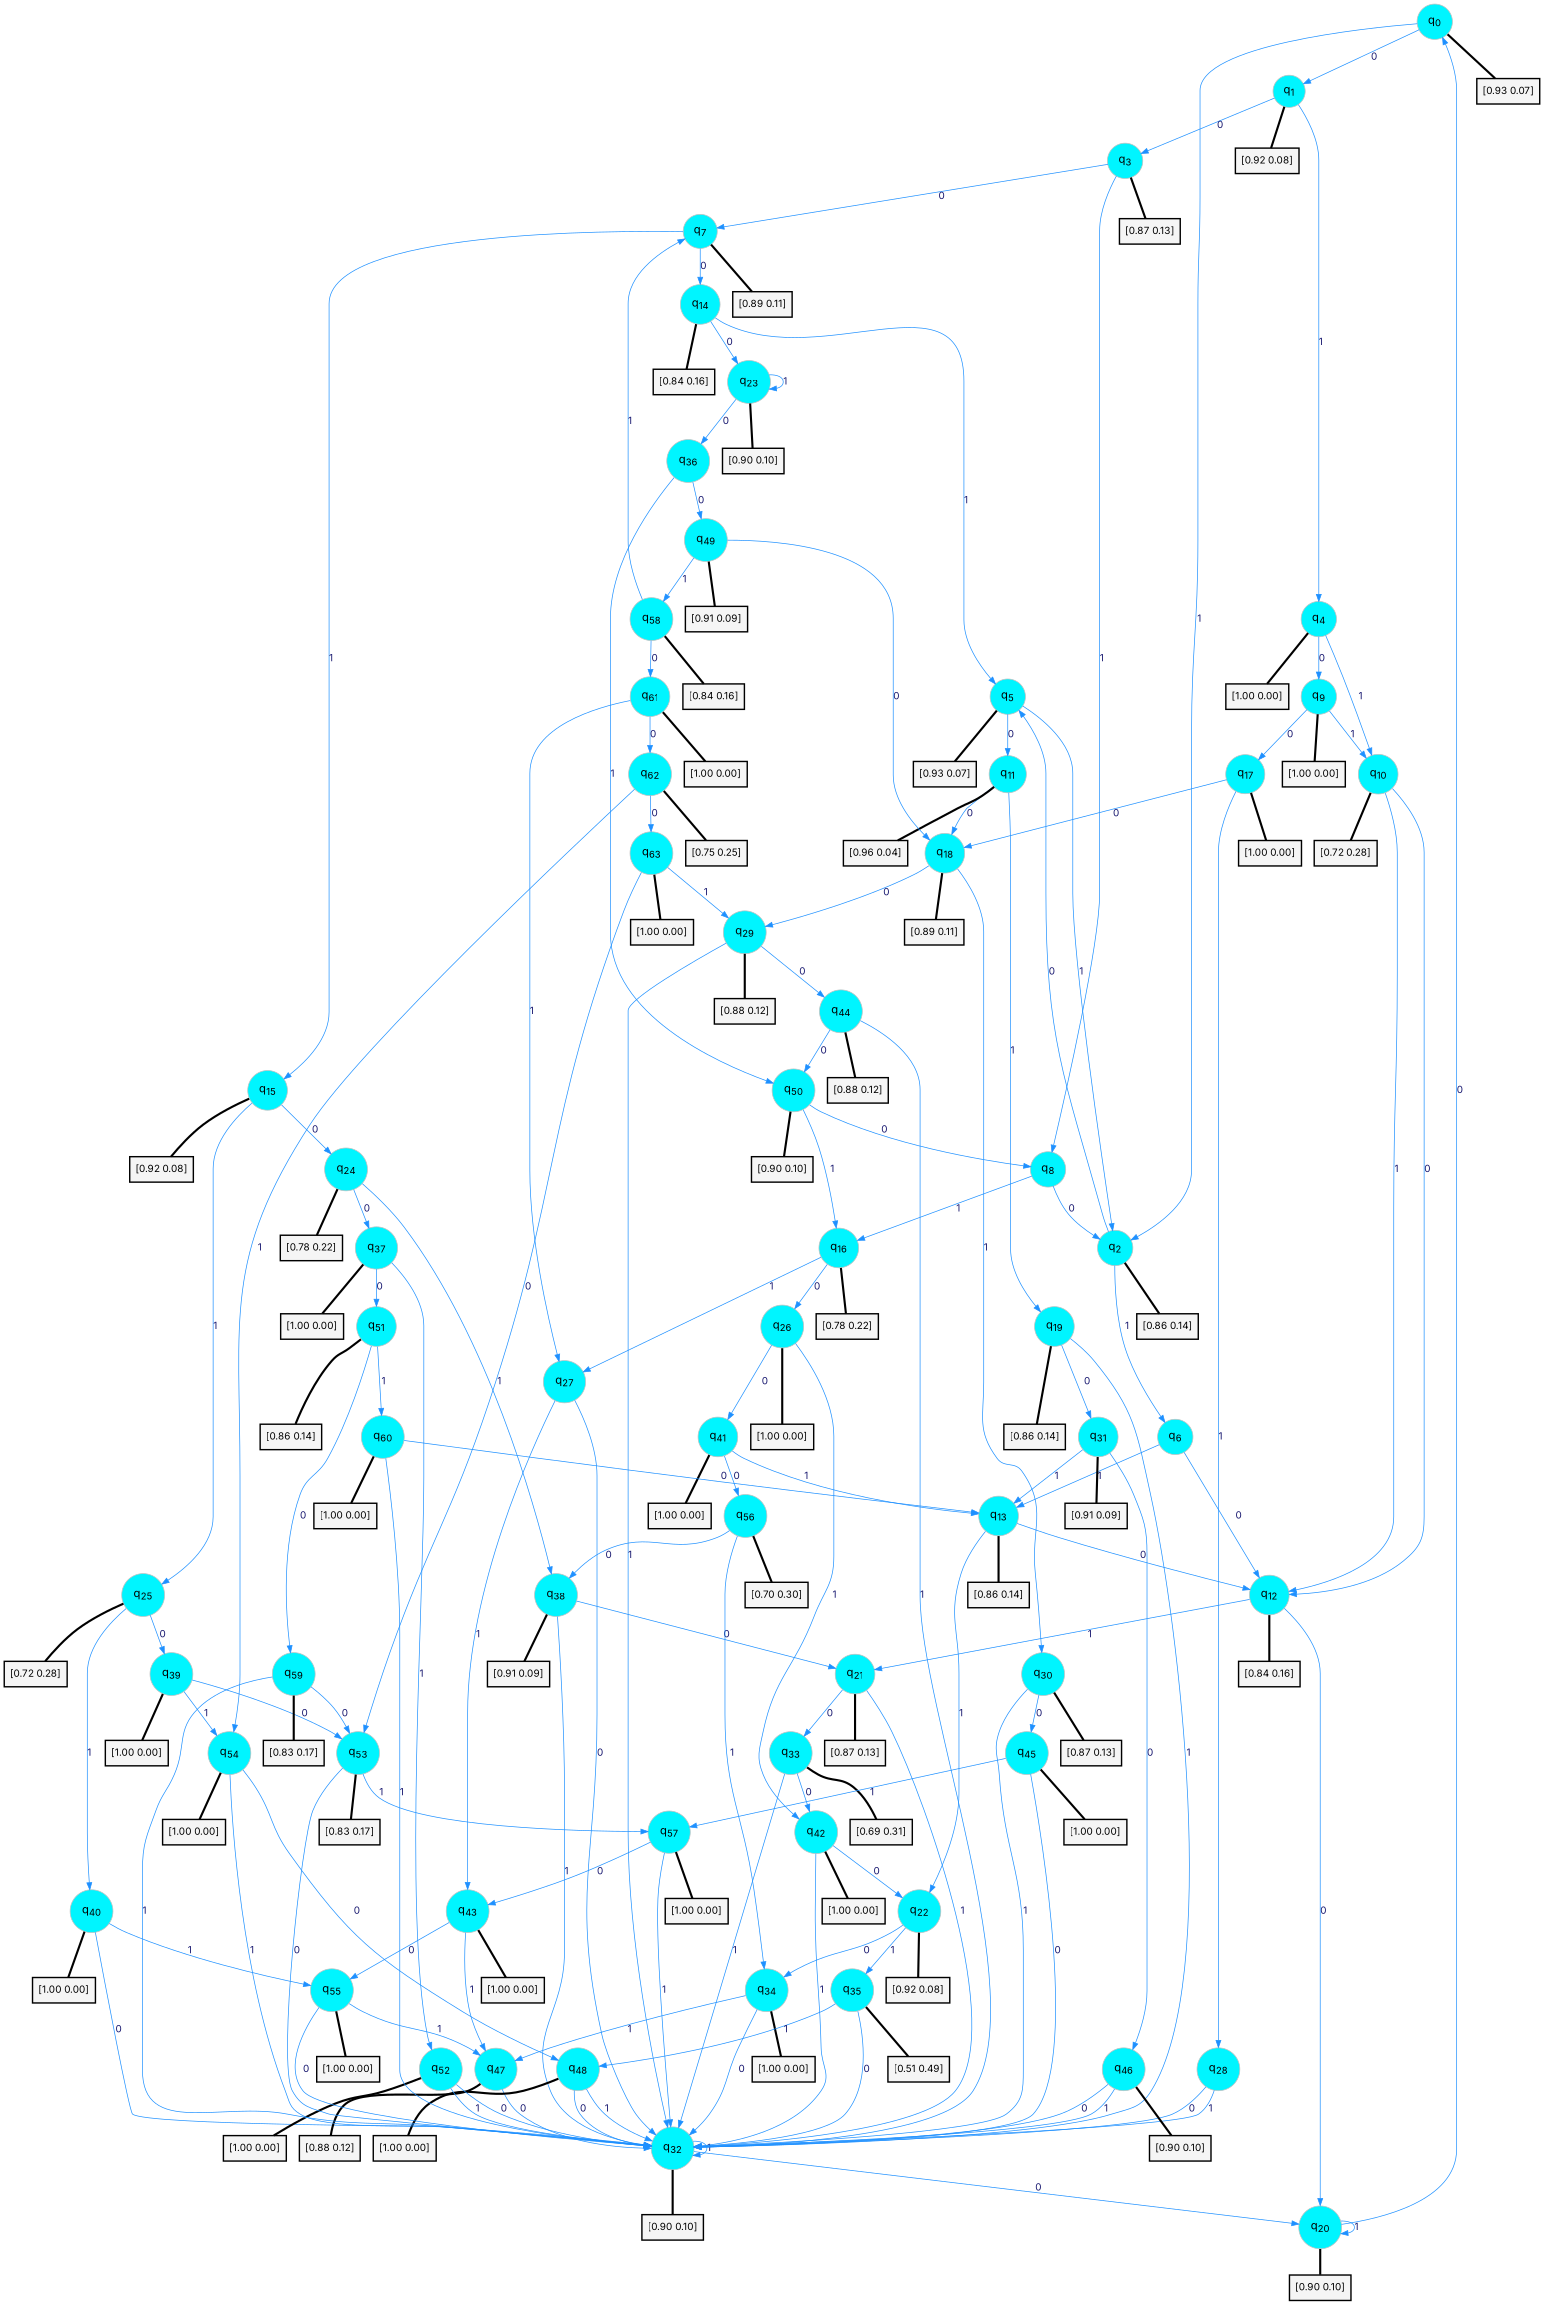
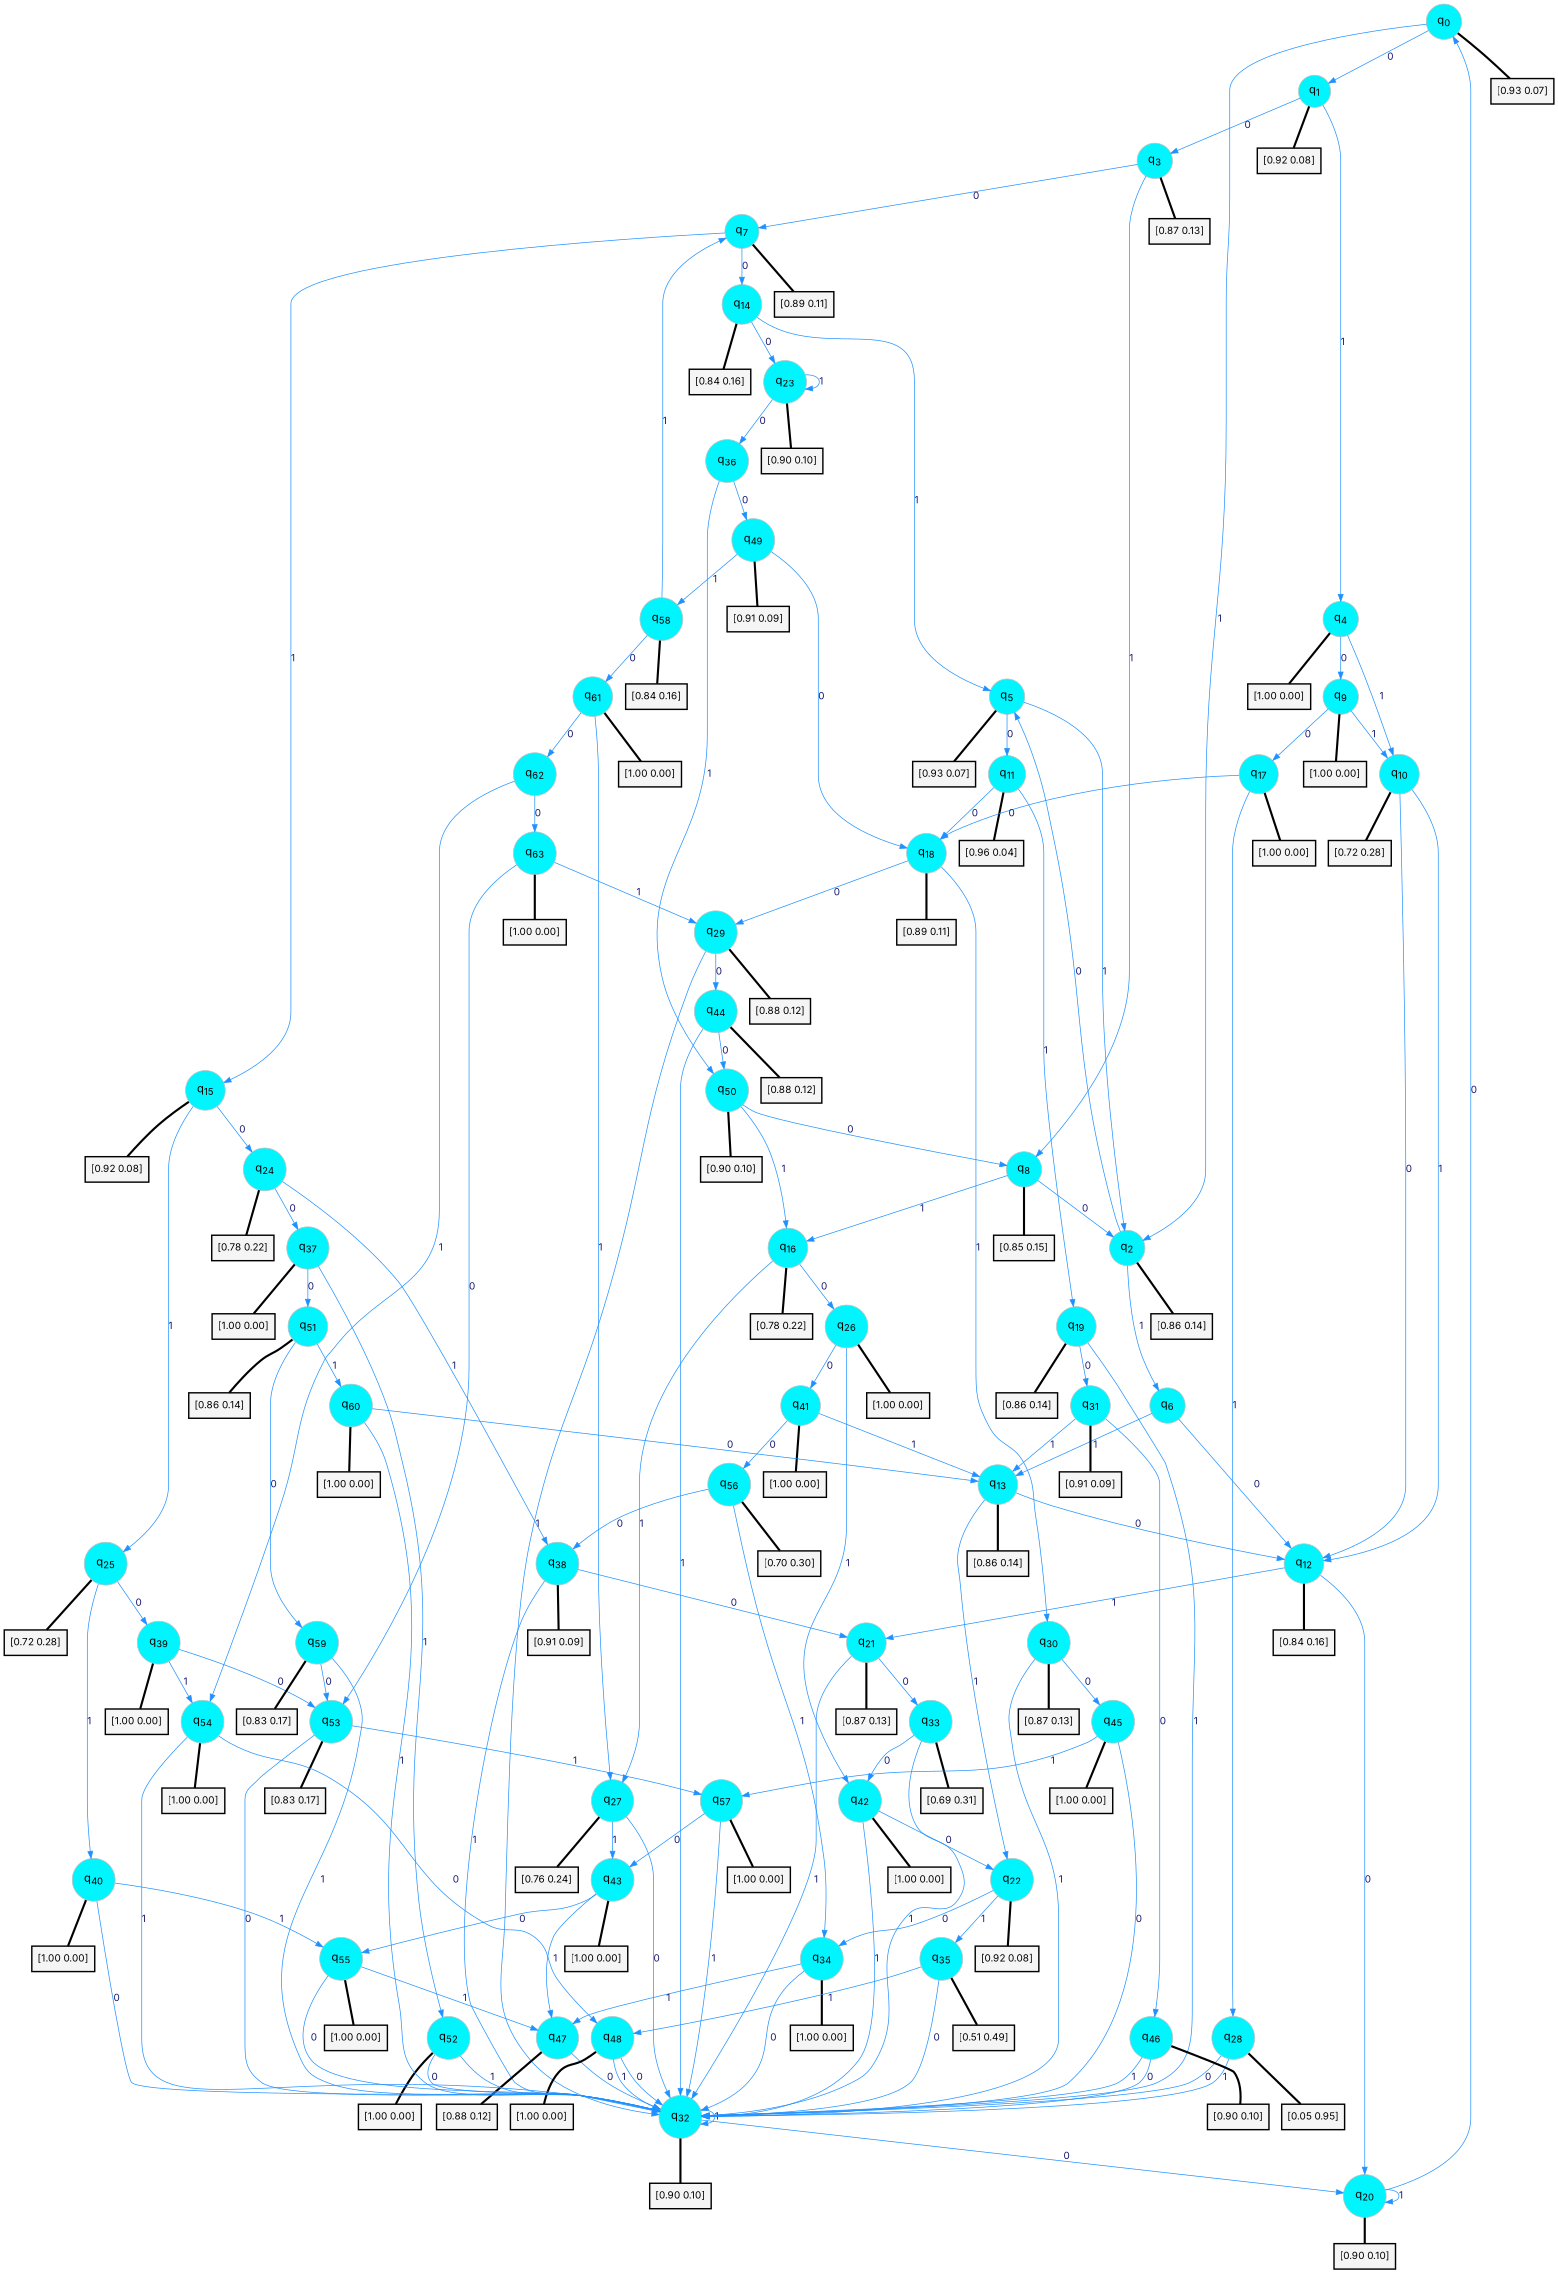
(716, 853) -> none
none -> (1024, 1248)
none -> (547, 1880)
none -> (1313, 2117)
